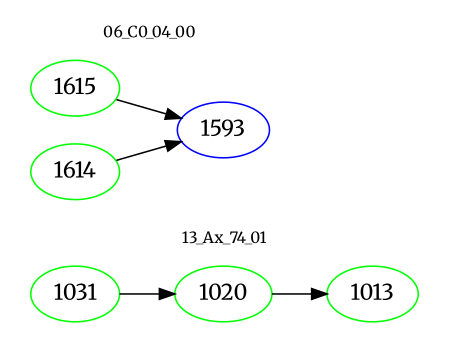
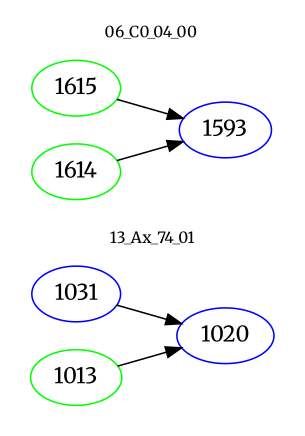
(75, 294) -> (76, 294)
(223, 294) -> (225, 336)
(292, 294) -> (142, 359)
